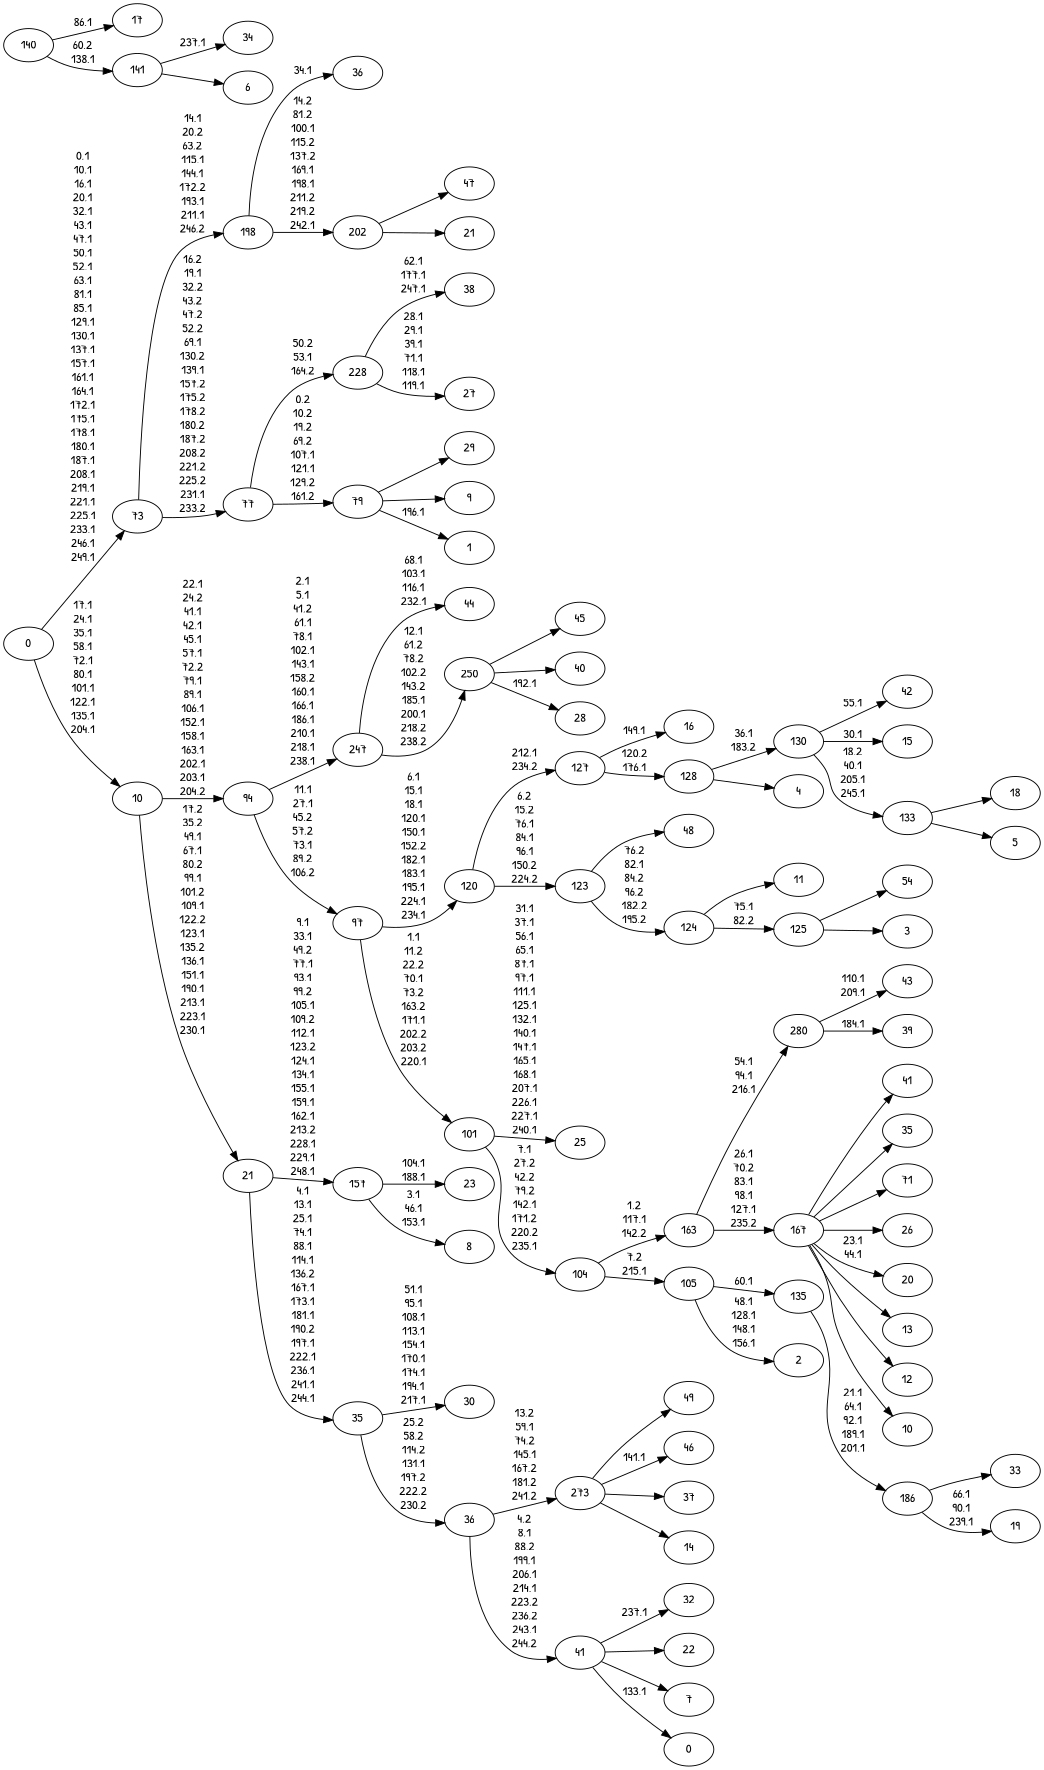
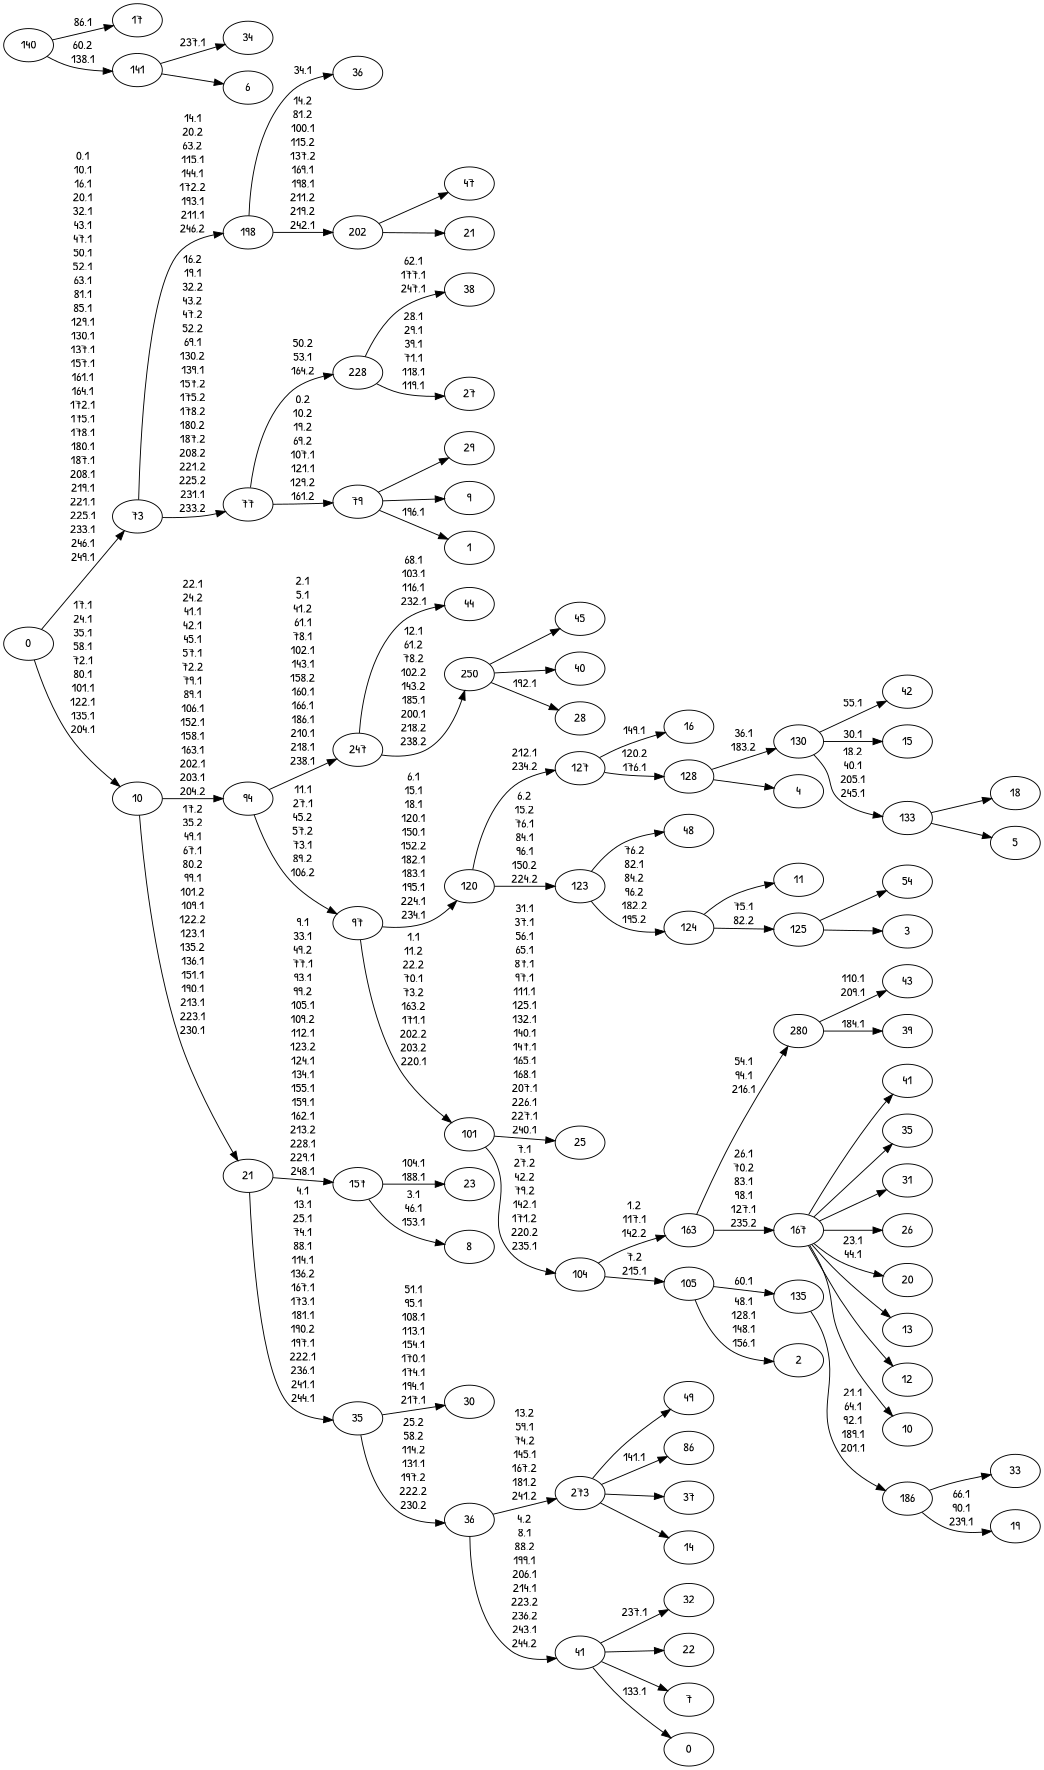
(907, 1180) -> (907, 1180)
(689, 1448) -> (689, 1448)
